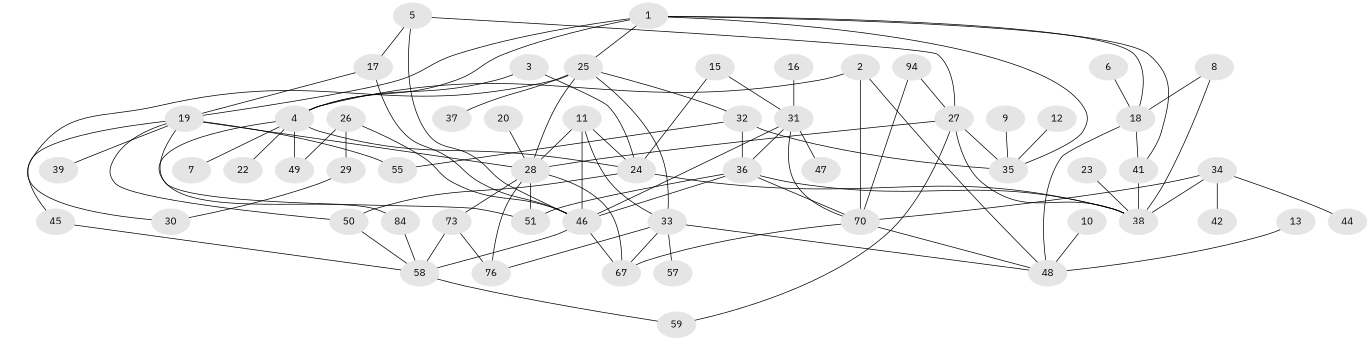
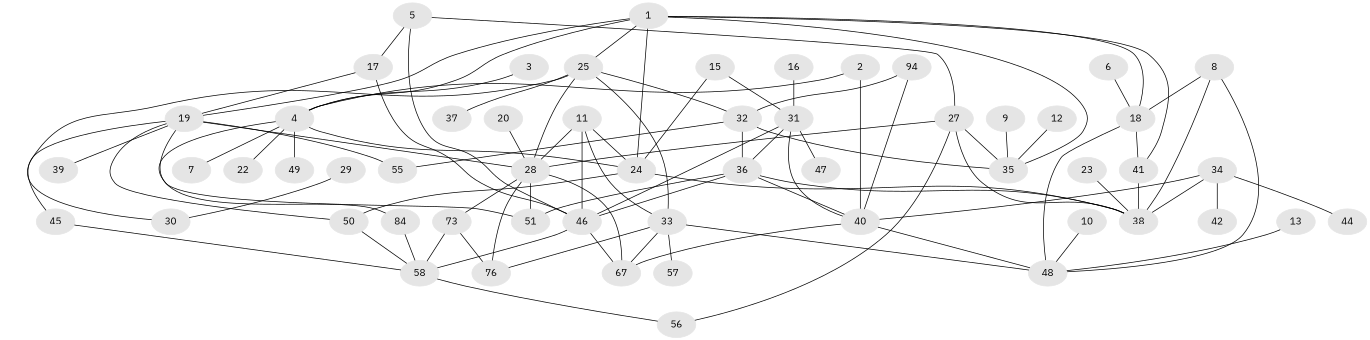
(933, 93) -> (827, 93)
(603, 102) -> (642, 96)
(346, 119) -> none
(951, 172) -> (1243, 234)
(860, 222) -> (860, 222)
(676, 325) -> (676, 325)
